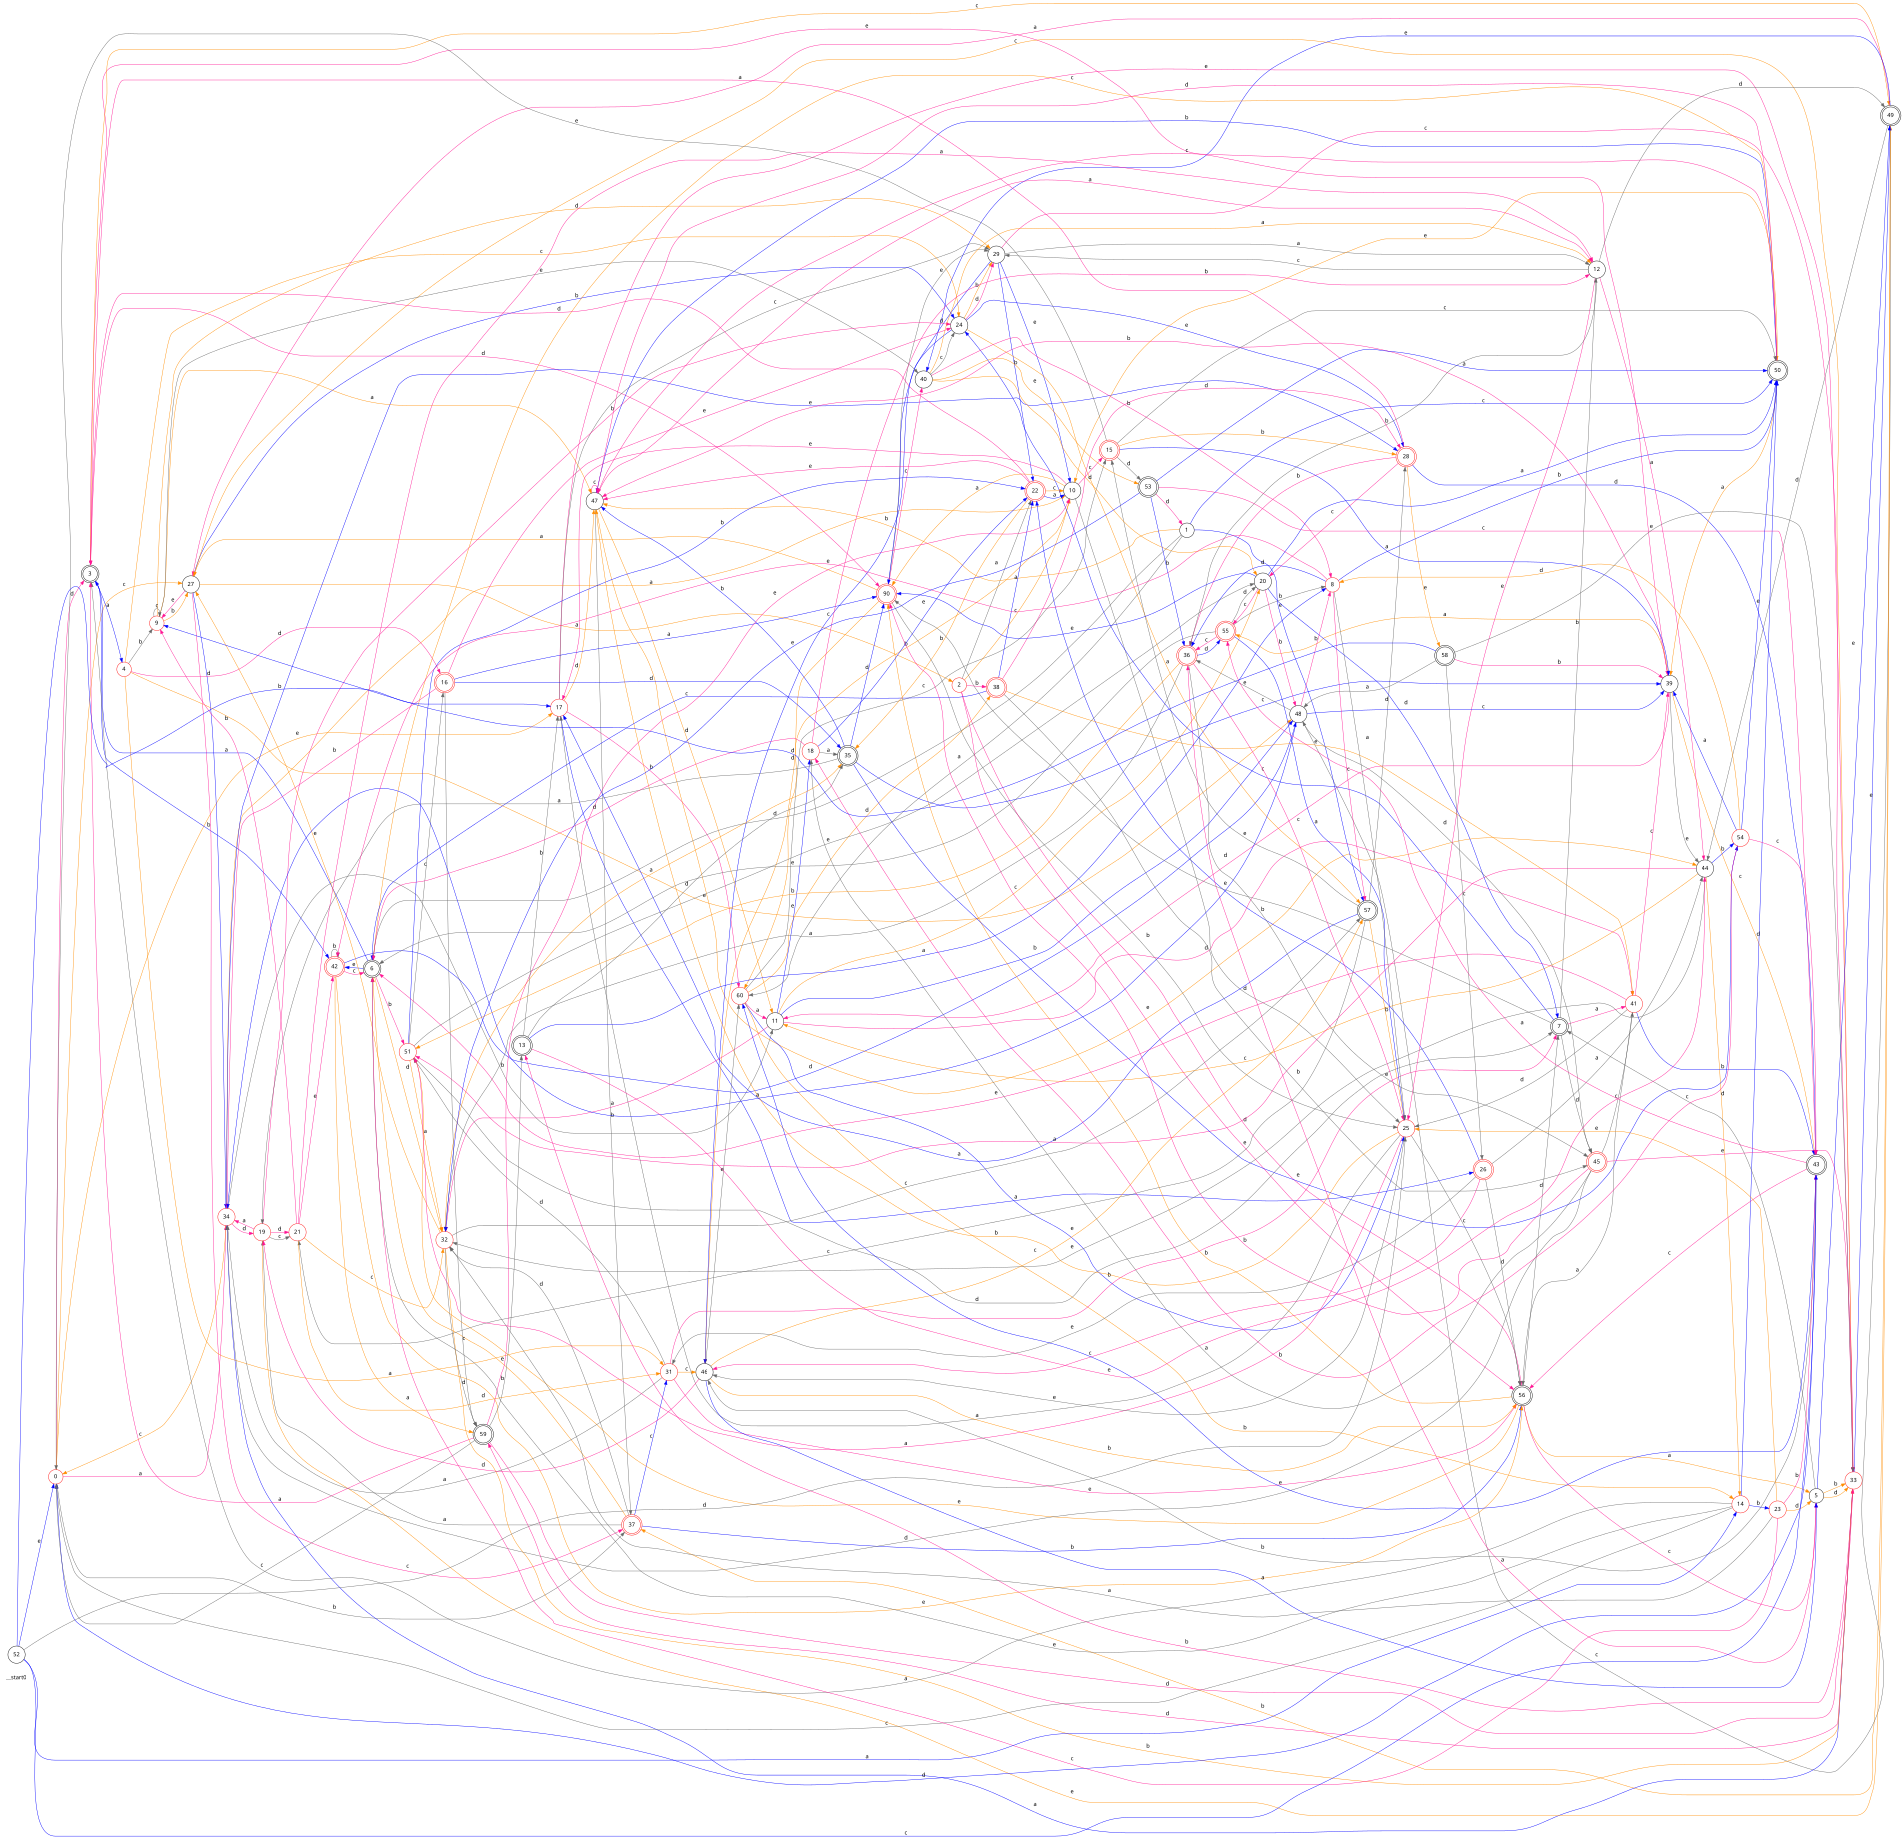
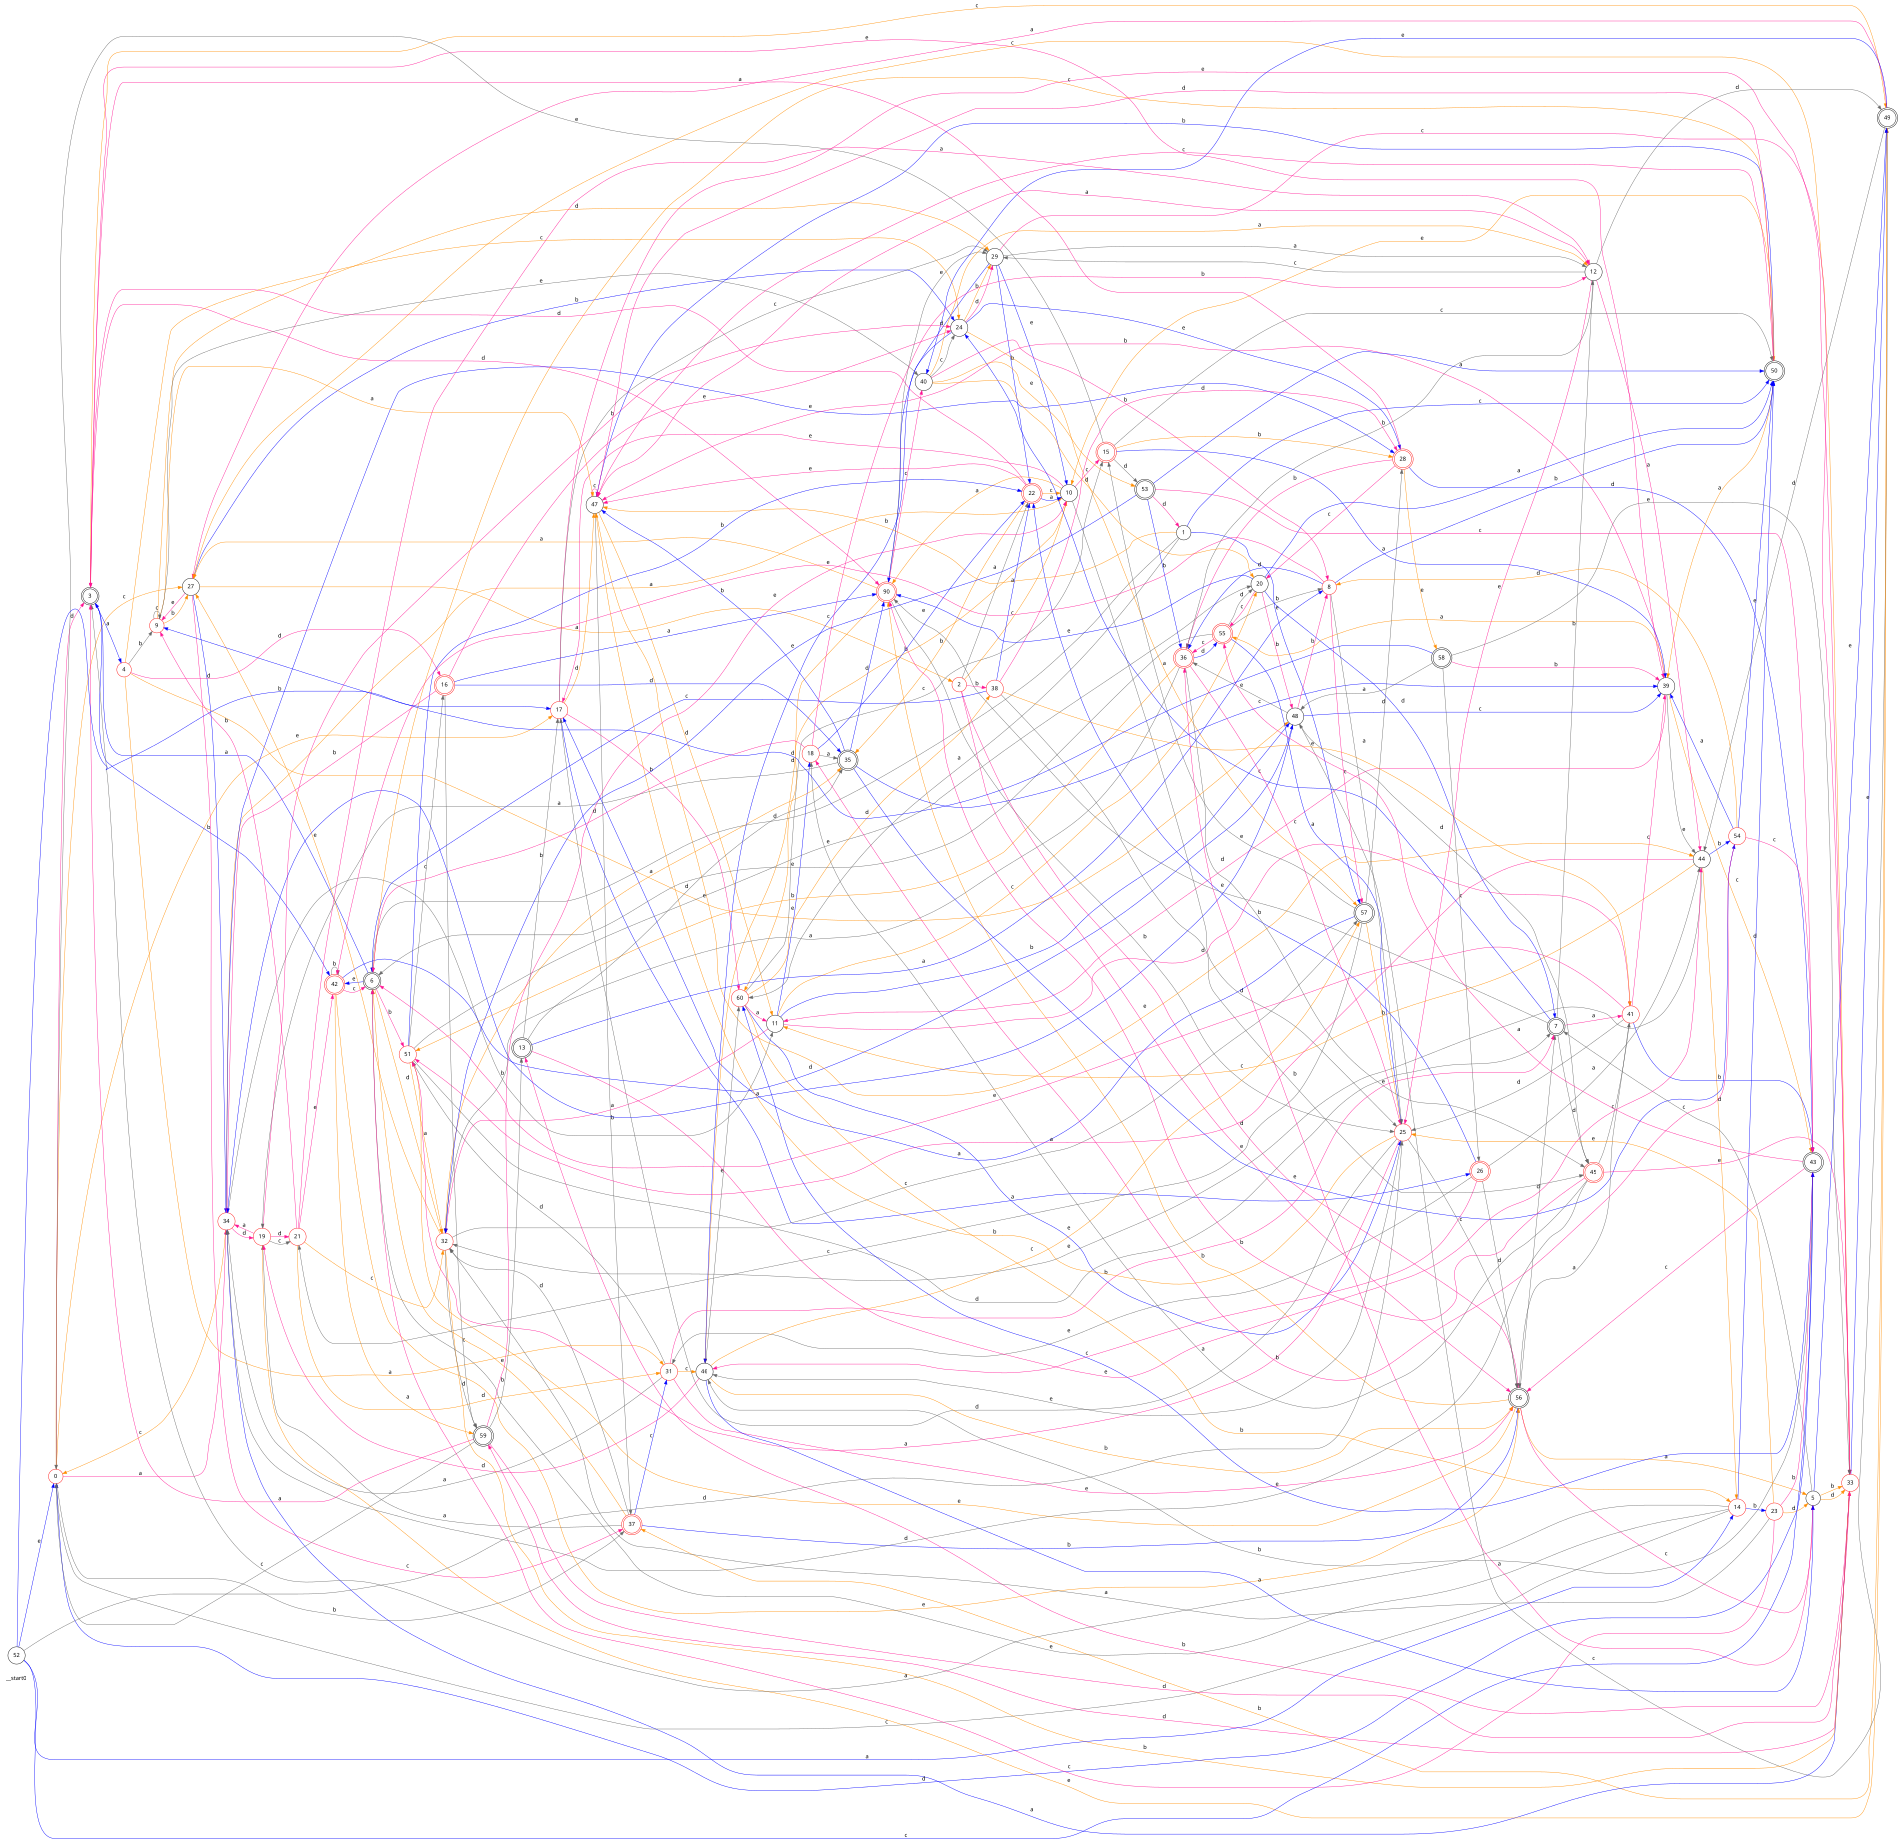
(996, 687) -> (995, 689)
(977, 1416) -> (977, 1407)
